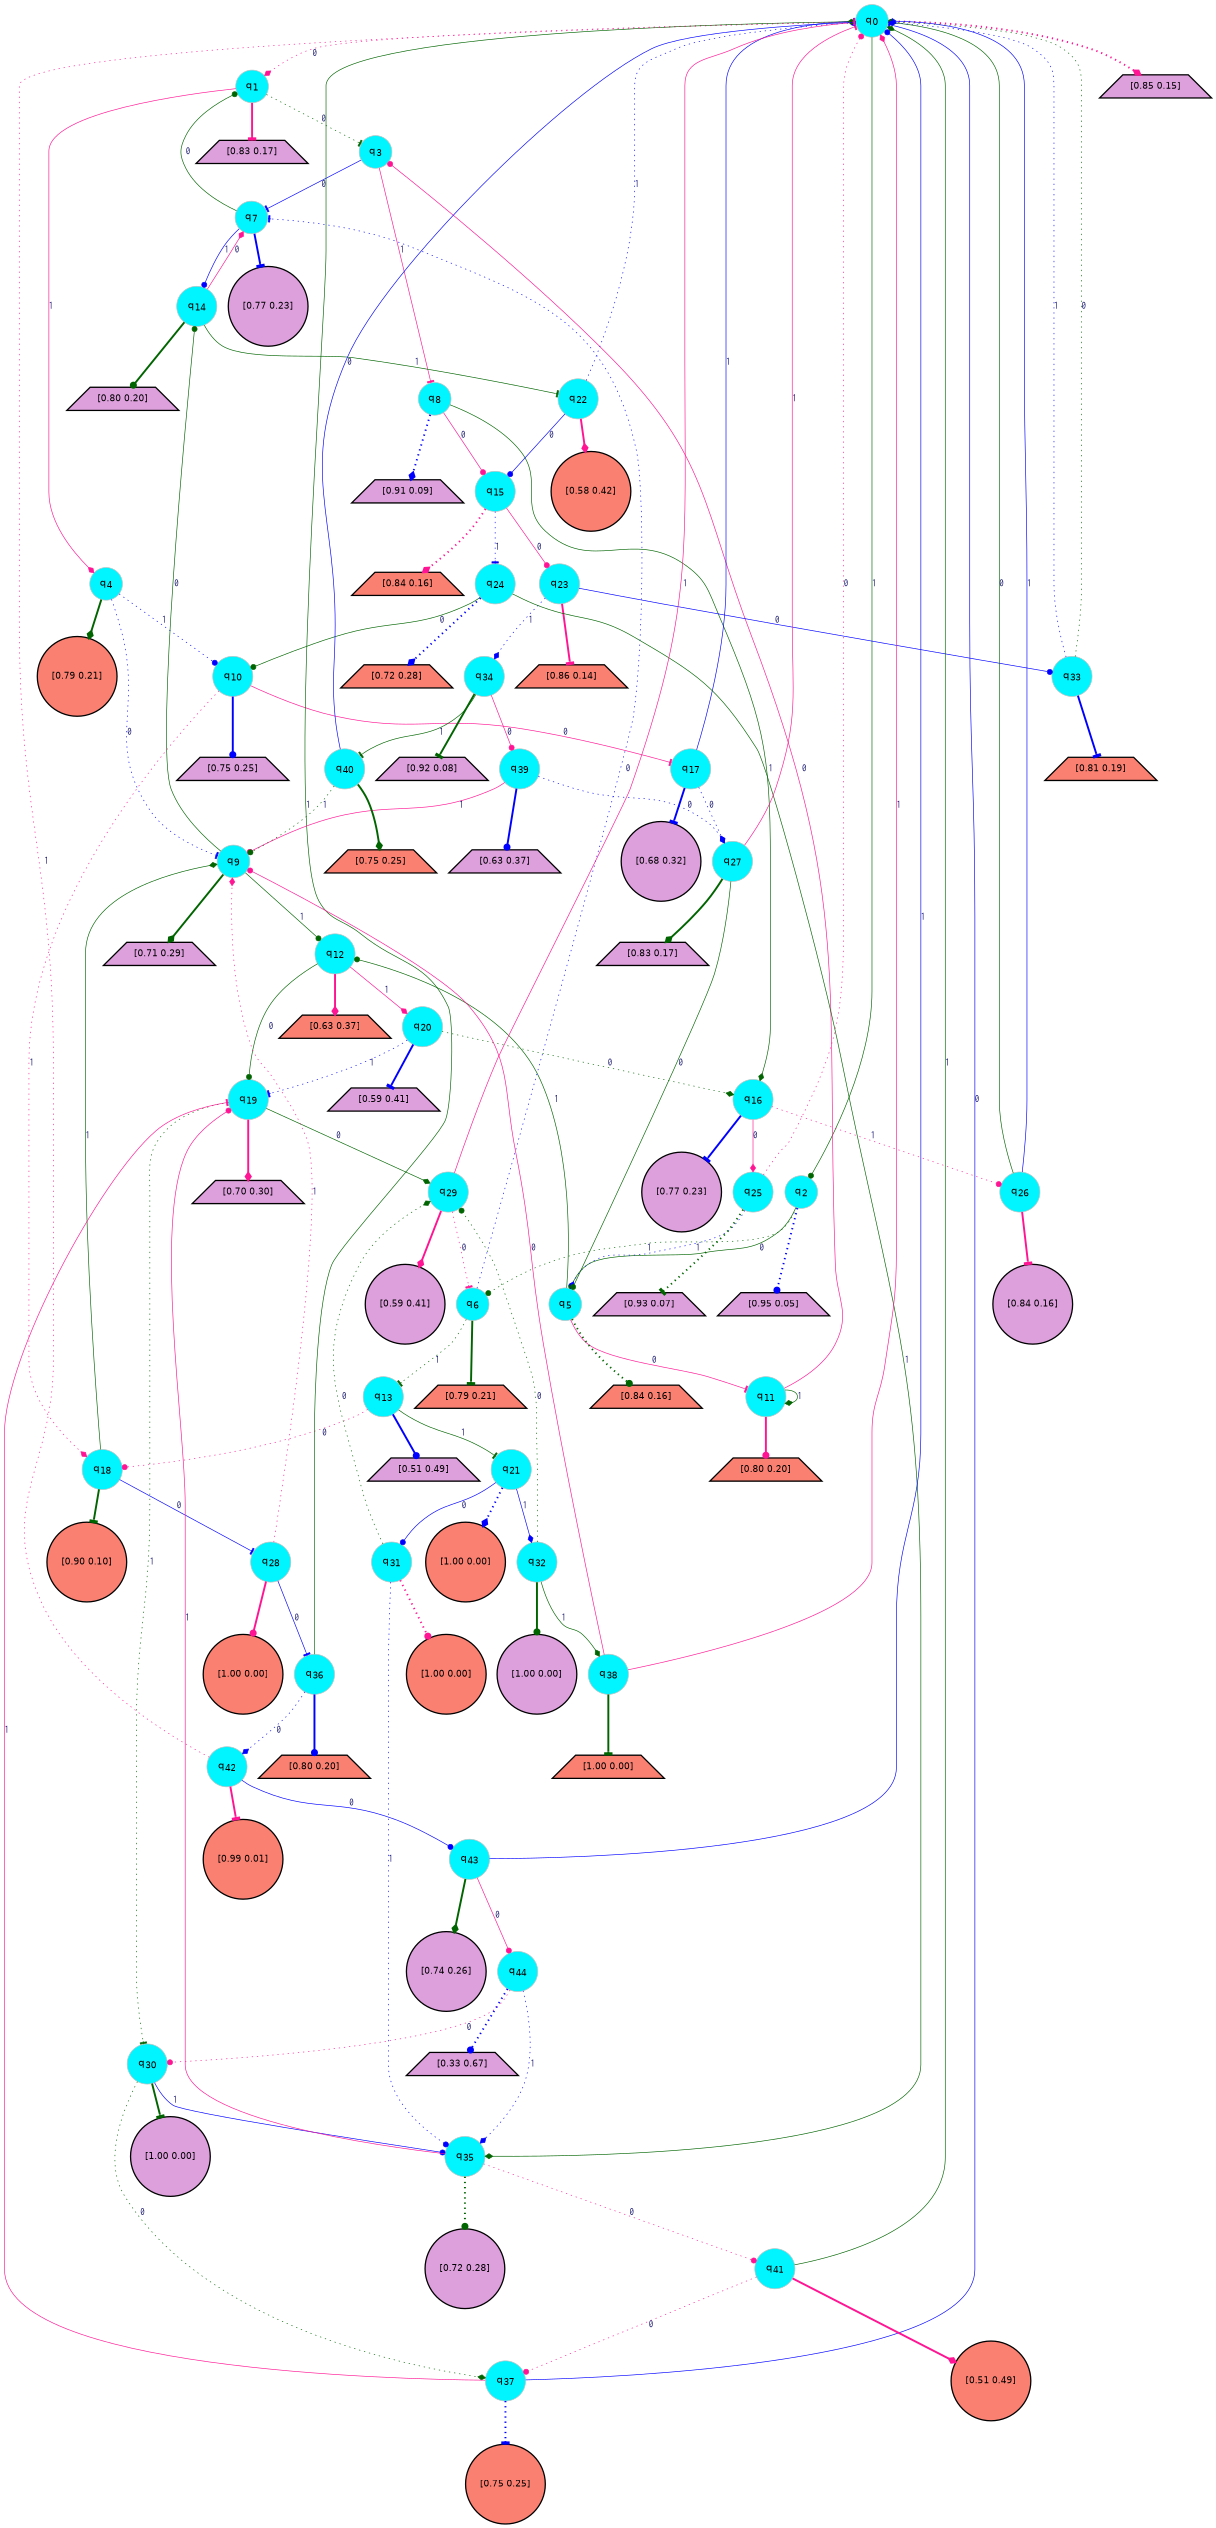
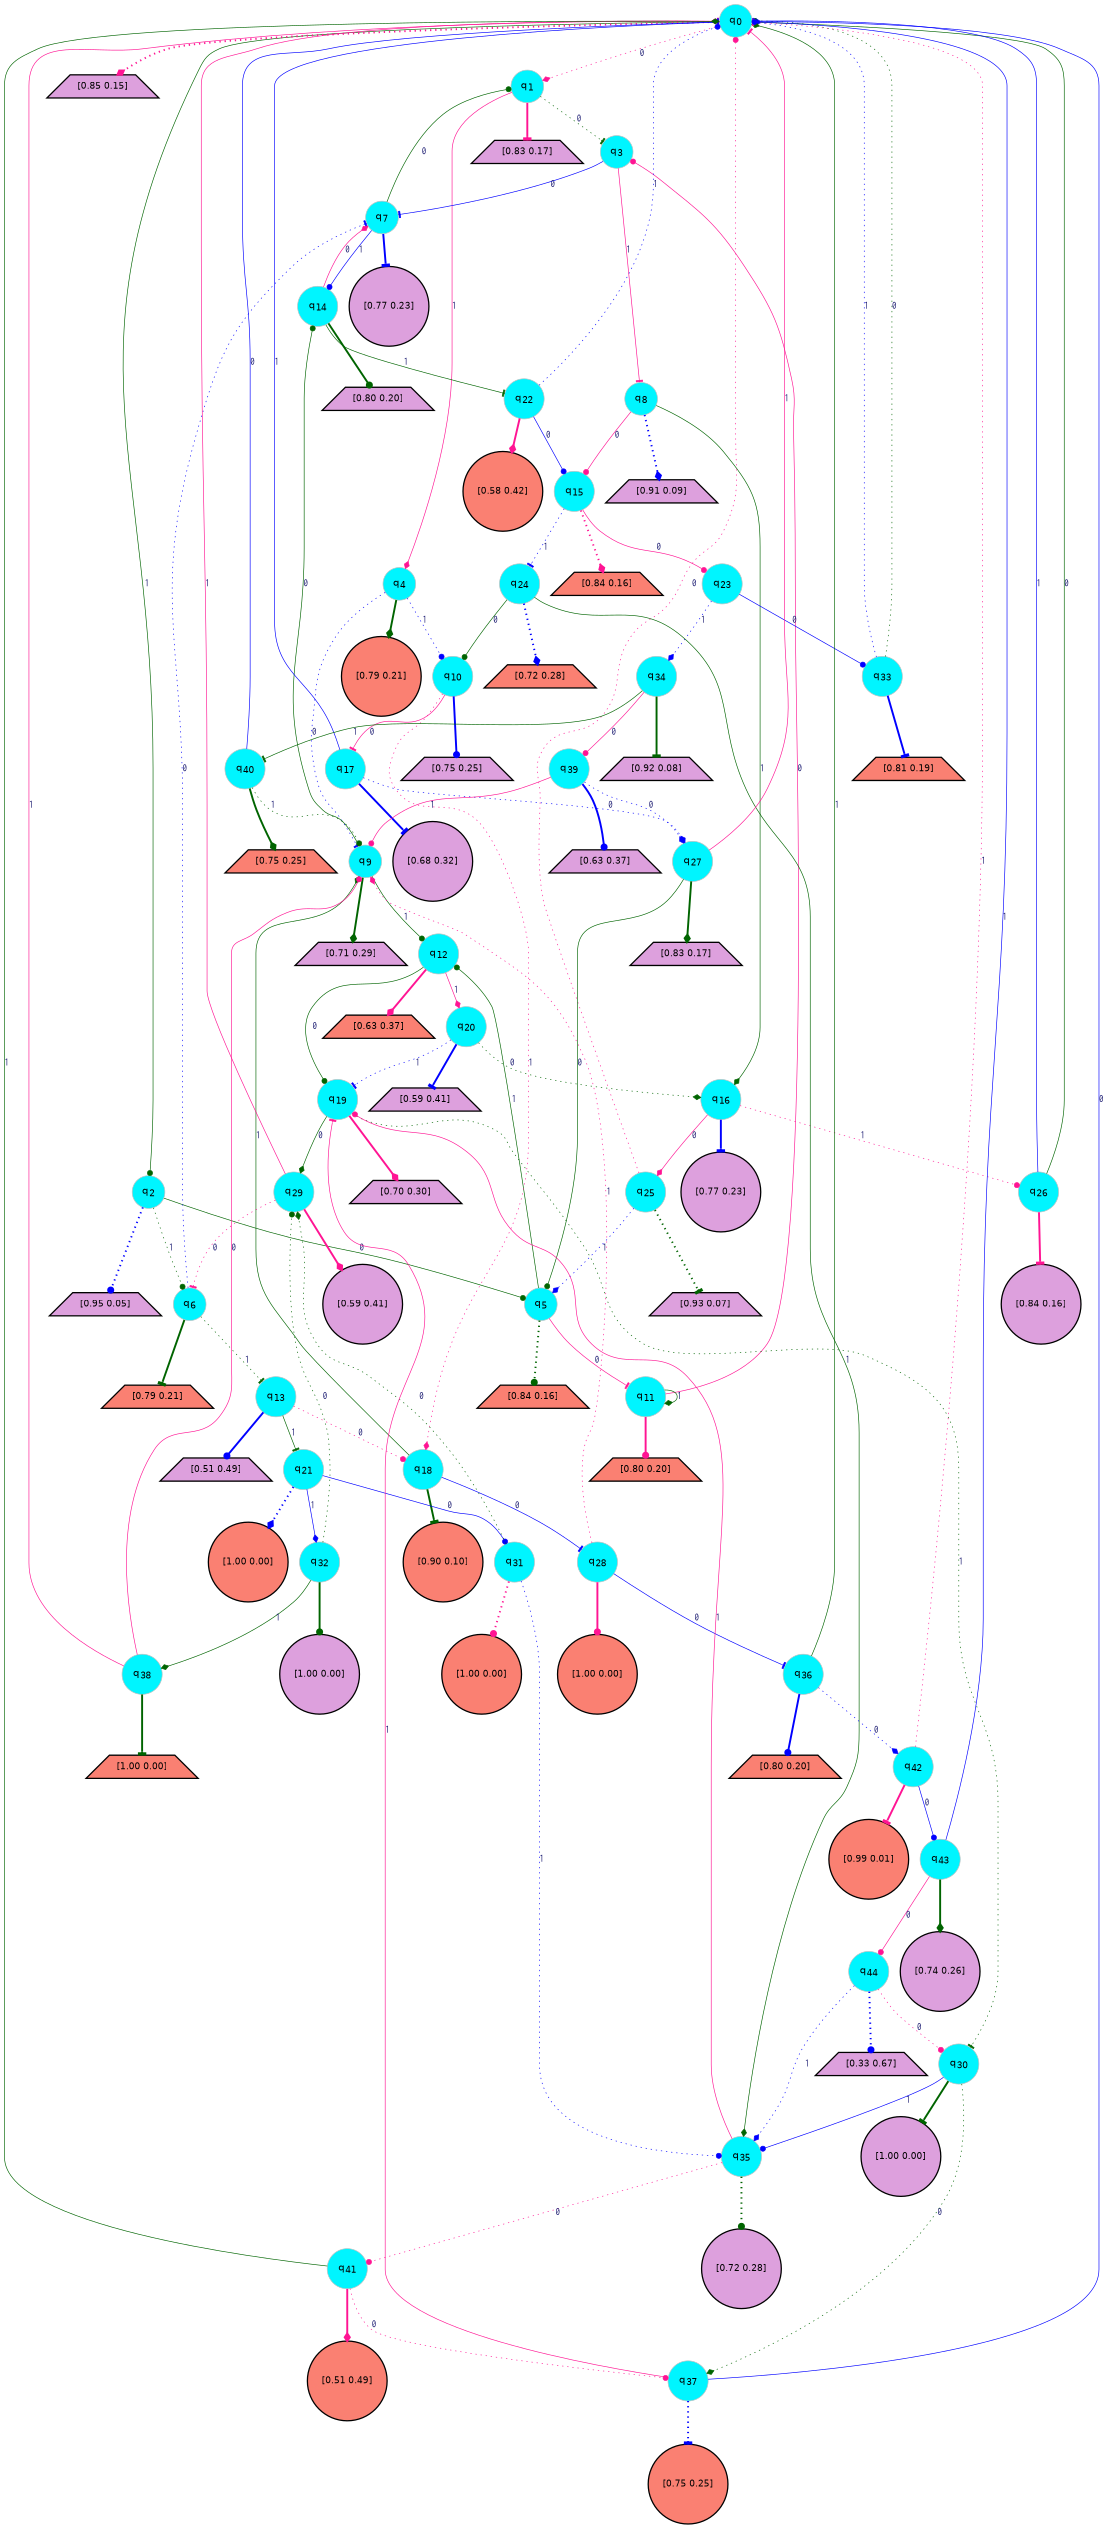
(572, 676) -> none
